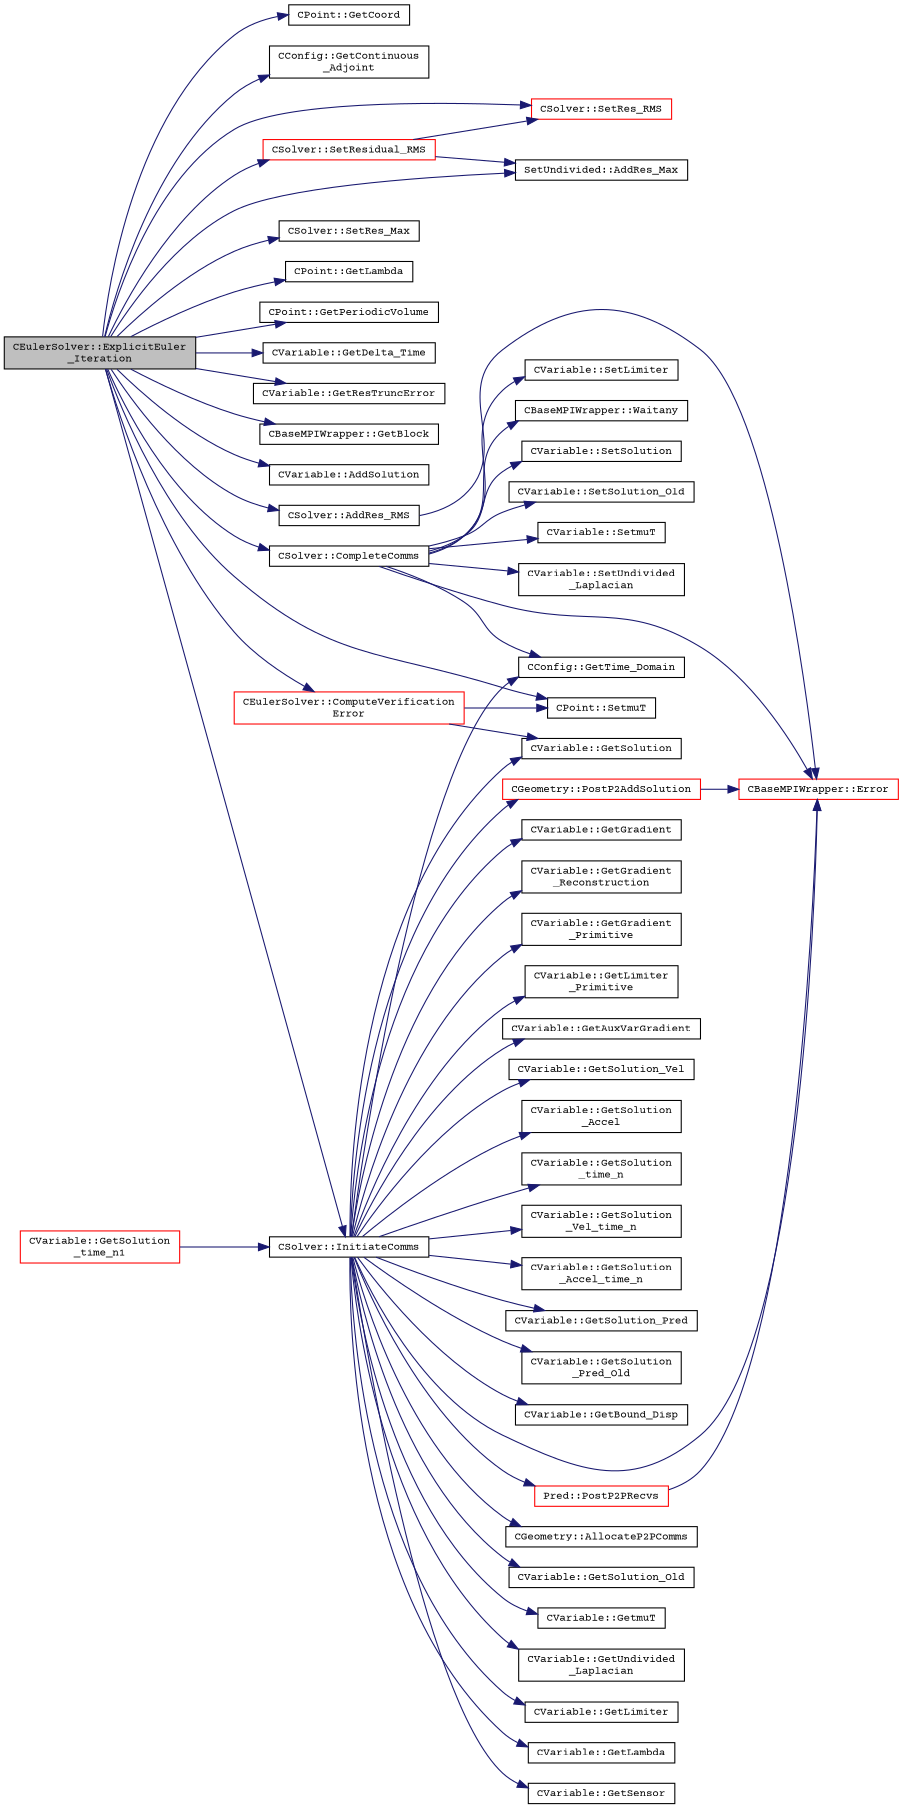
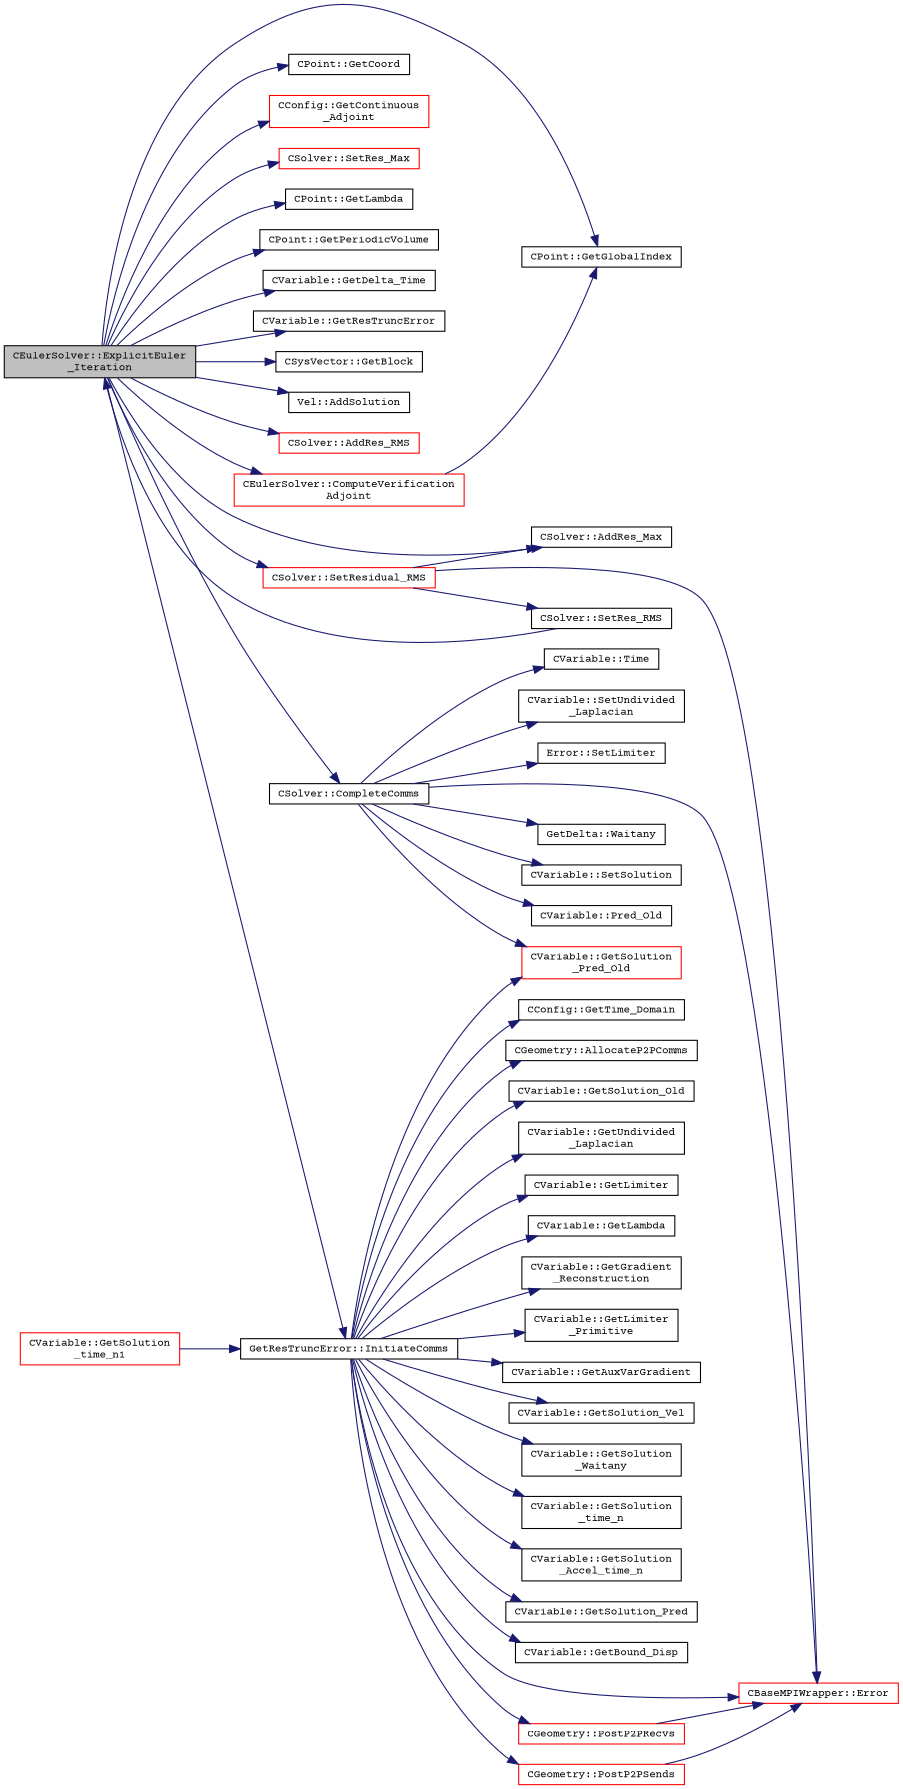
(349, 62) -> (349, 112)
(602, 109) -> (602, 618)
(252, 122) -> (270, 616)
(602, 170) -> (602, 537)
(349, 231) -> (349, 159)
(705, 355) -> (777, 995)
(602, 370) -> (602, 753)
(602, 411) -> (602, 834)
(349, 434) -> (349, 362)
(349, 475) -> (349, 402)
(602, 492) -> (602, 916)
(349, 515) -> (349, 443)
(602, 533) -> (602, 659)
(464, 602) -> (430, 882)
(349, 708) -> (349, 490)
(602, 708) -> (602, 257)
(602, 749) -> none
(602, 789) -> (602, 1775)
(602, 830) -> none
(602, 929) -> none
(602, 1116) -> (602, 1460)
(602, 1221) -> none
(349, 1247) -> (349, 1349)
(602, 1368) -> (602, 963)
(602, 1496) -> (602, 1734)
(602, 1618) -> none
(602, 1793) -> none
